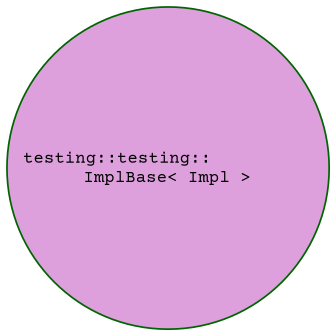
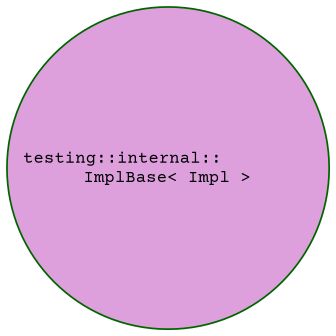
(168, 168) -> (168, 168)
